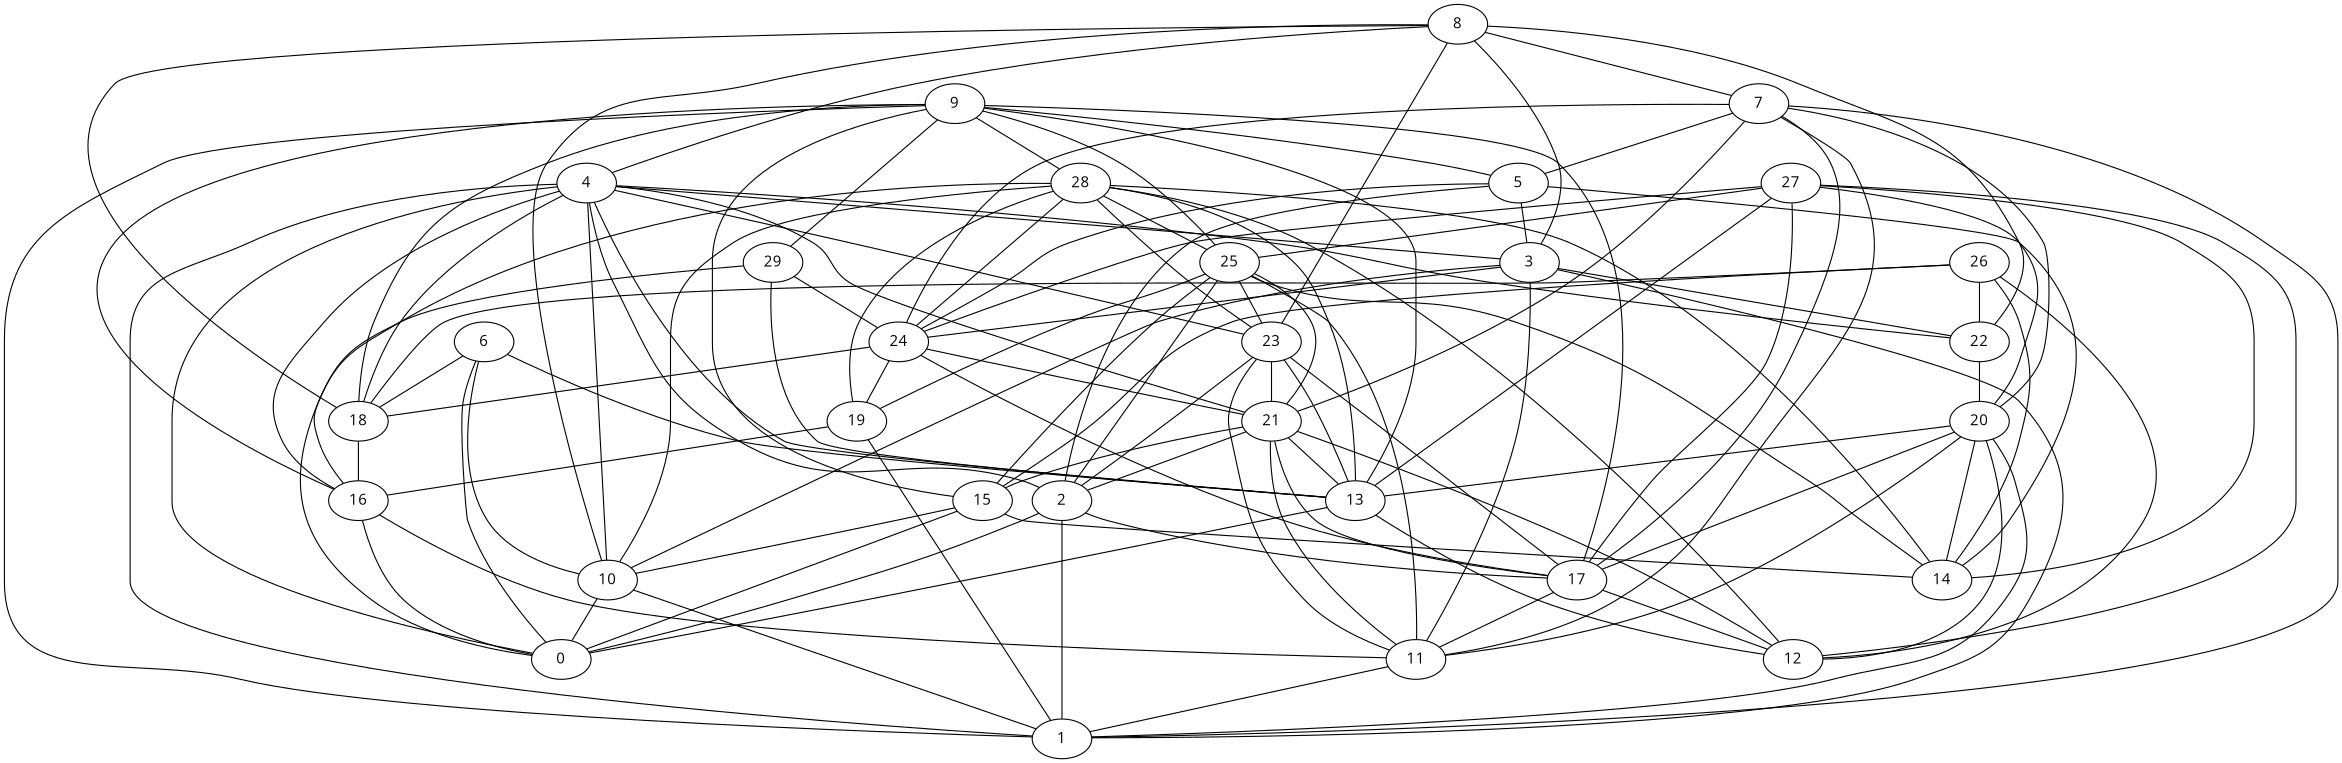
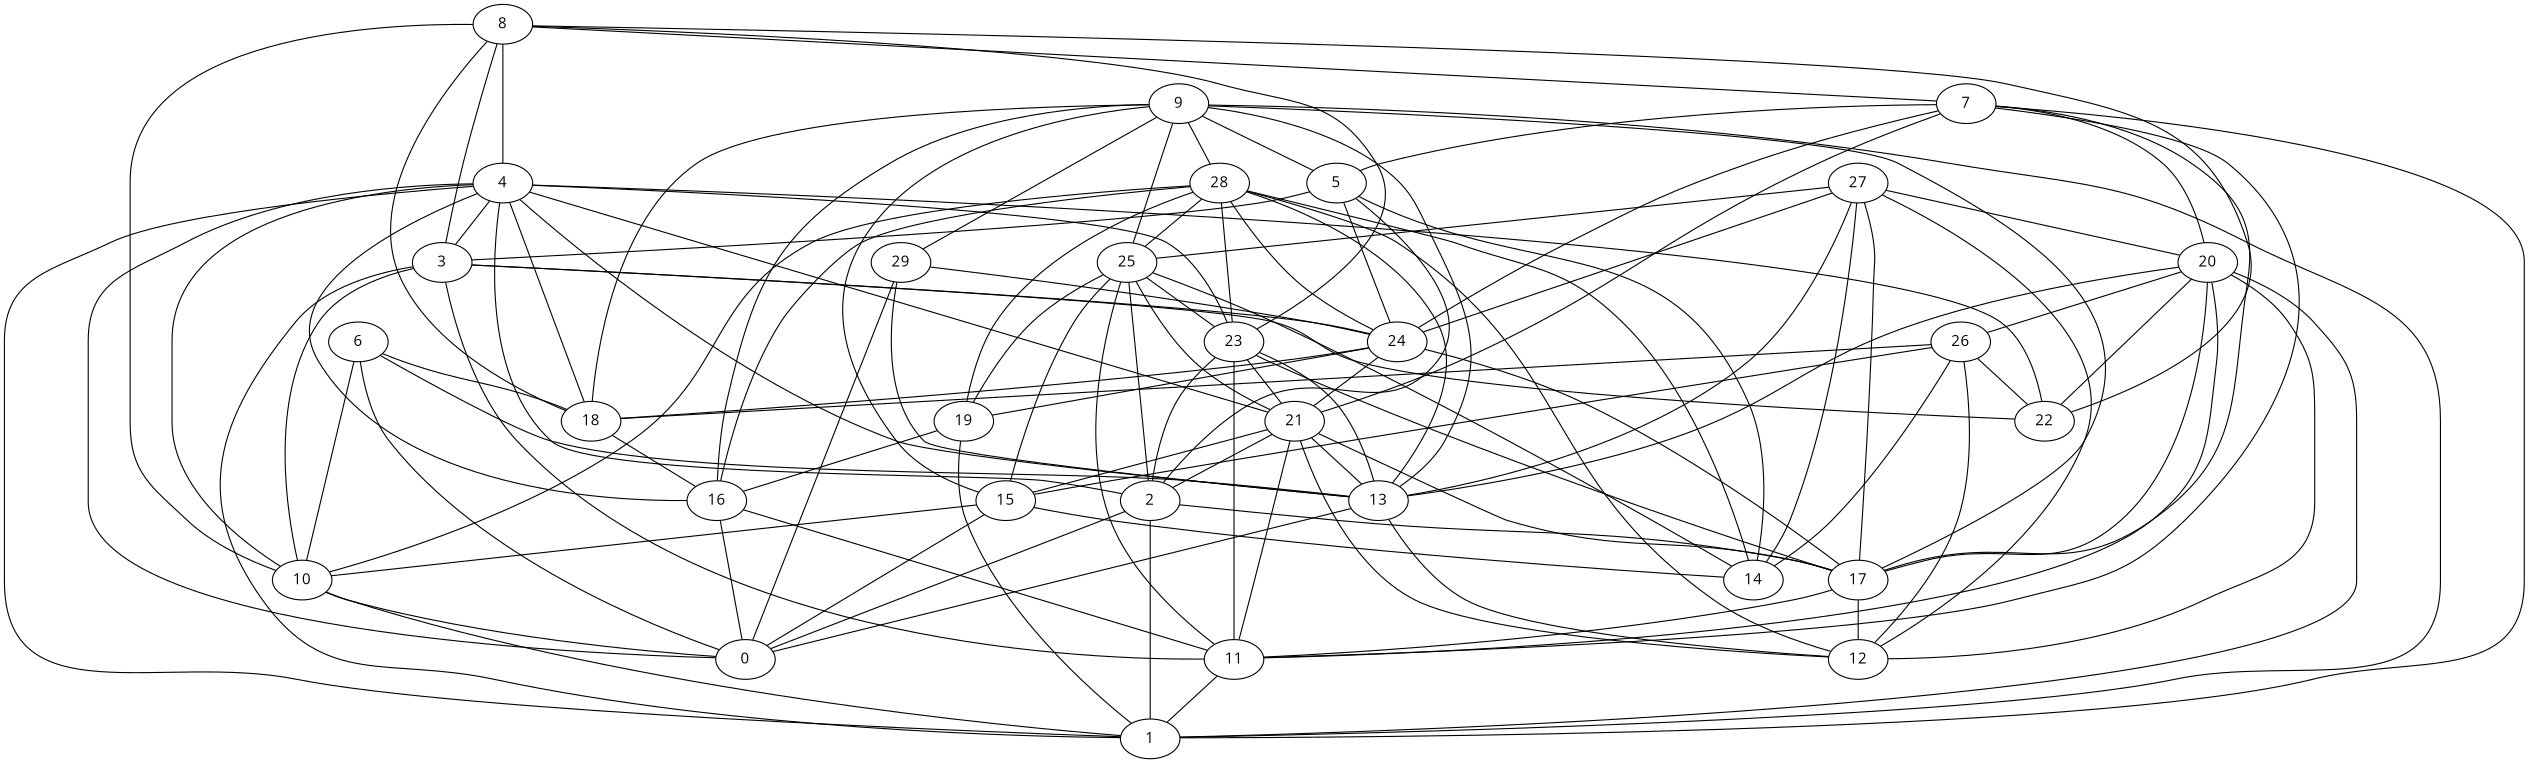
(1961, 501) -> (2094, 299)
